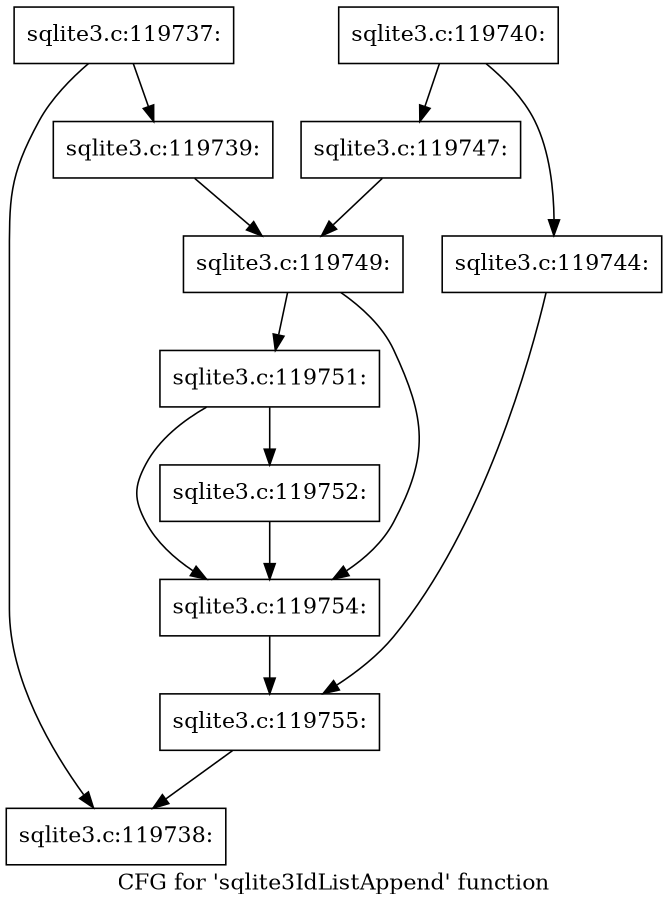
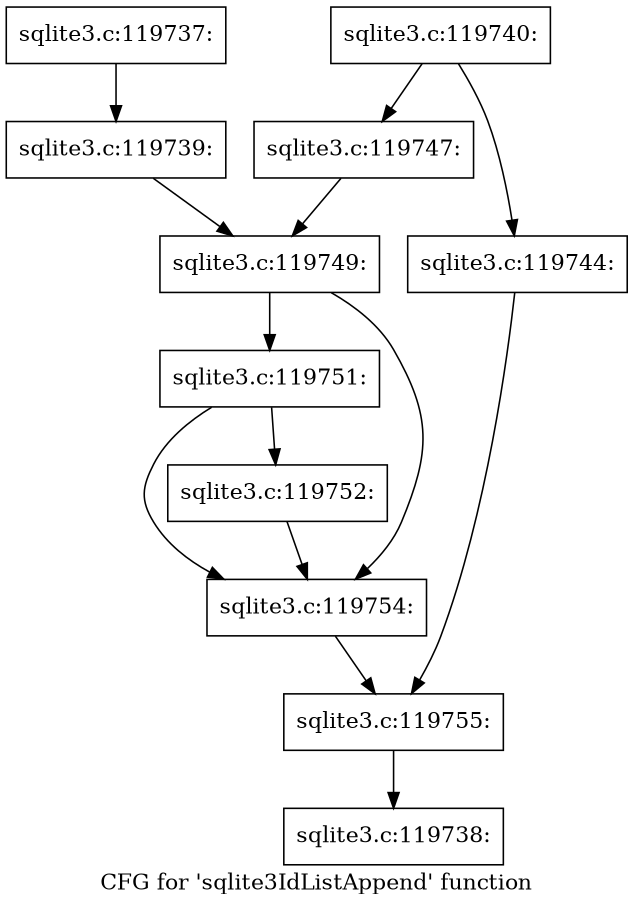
(9, 426) -> none
